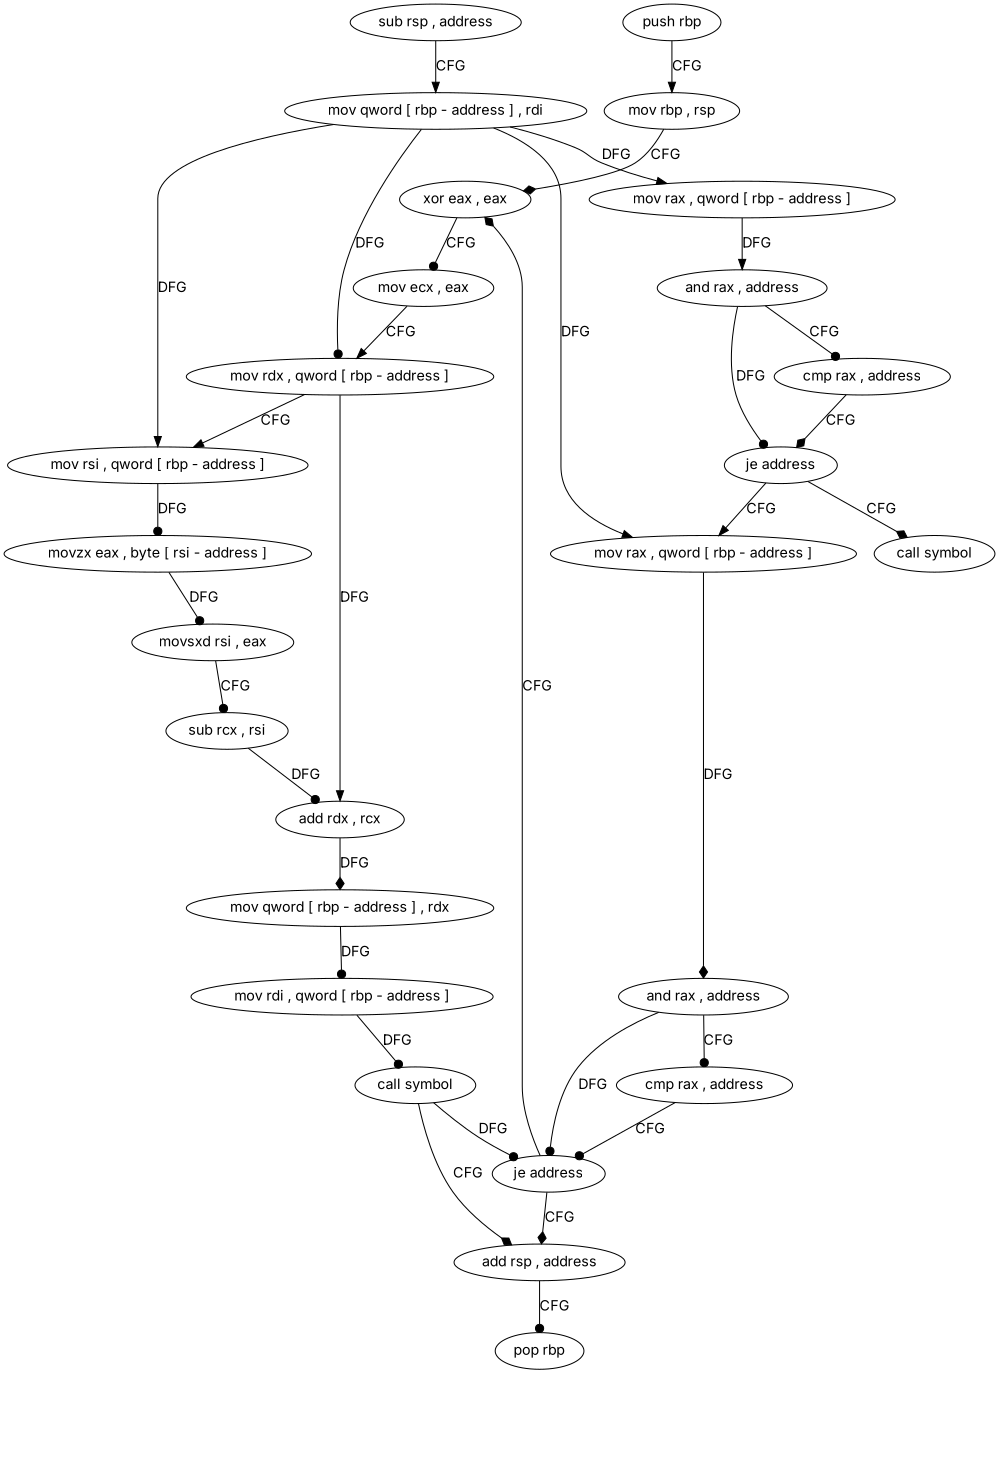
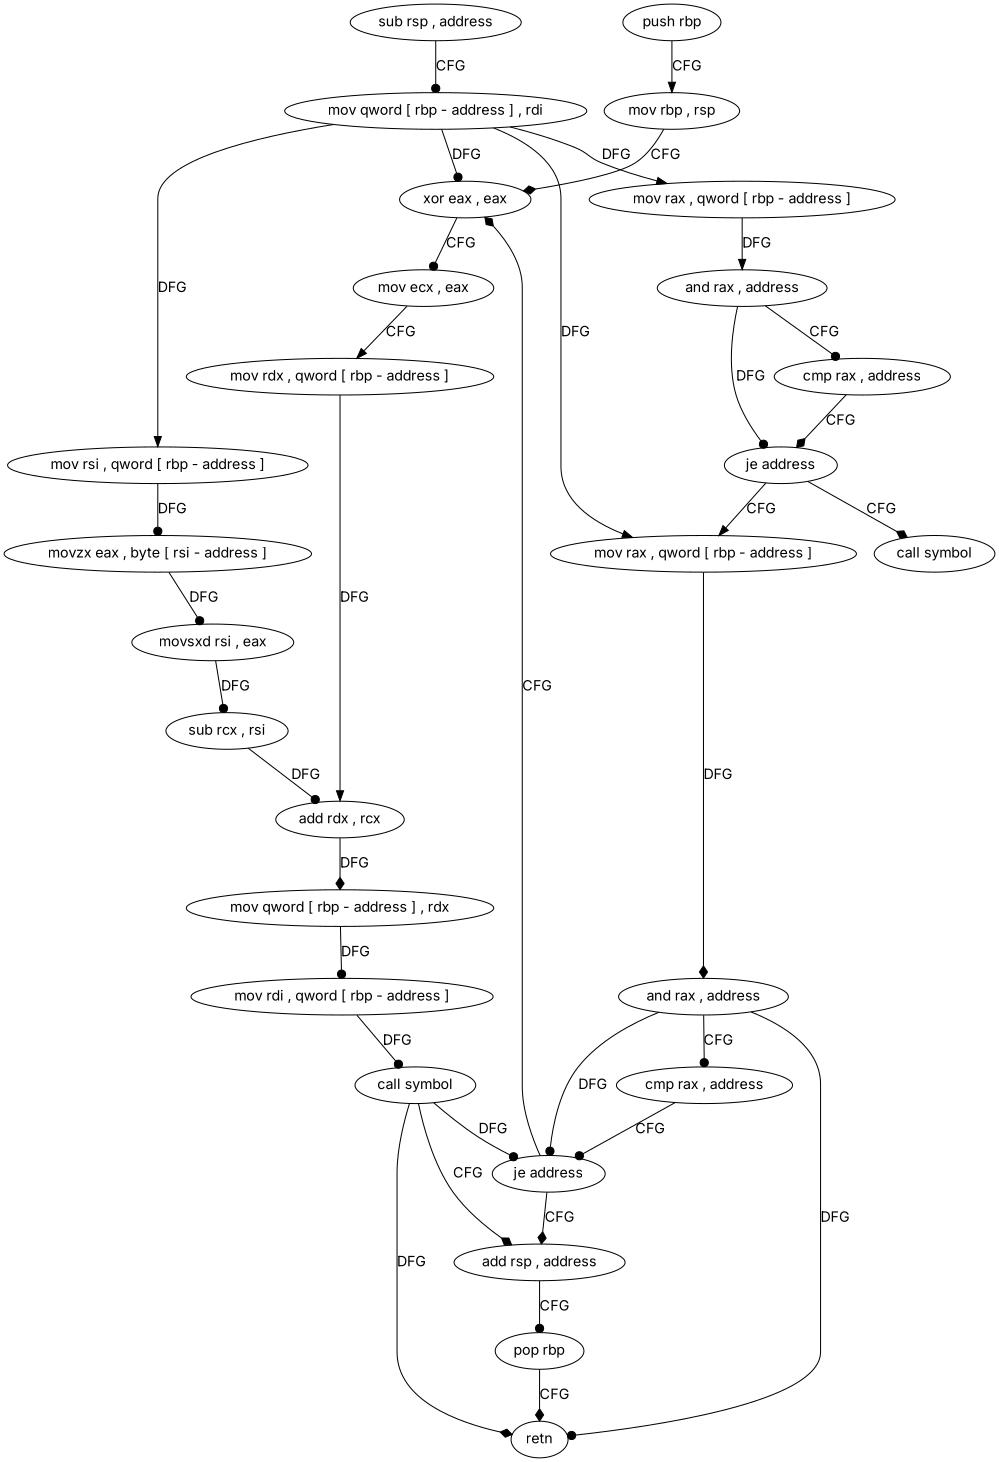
(436, 63) -> (436, 63)
(358, 232) -> (449, 151)
(254, 419) -> none
(236, 687) -> (236, 687)
none -> (540, 1440)
